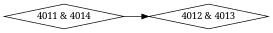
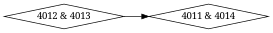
(133, 16) -> (133, 16)
